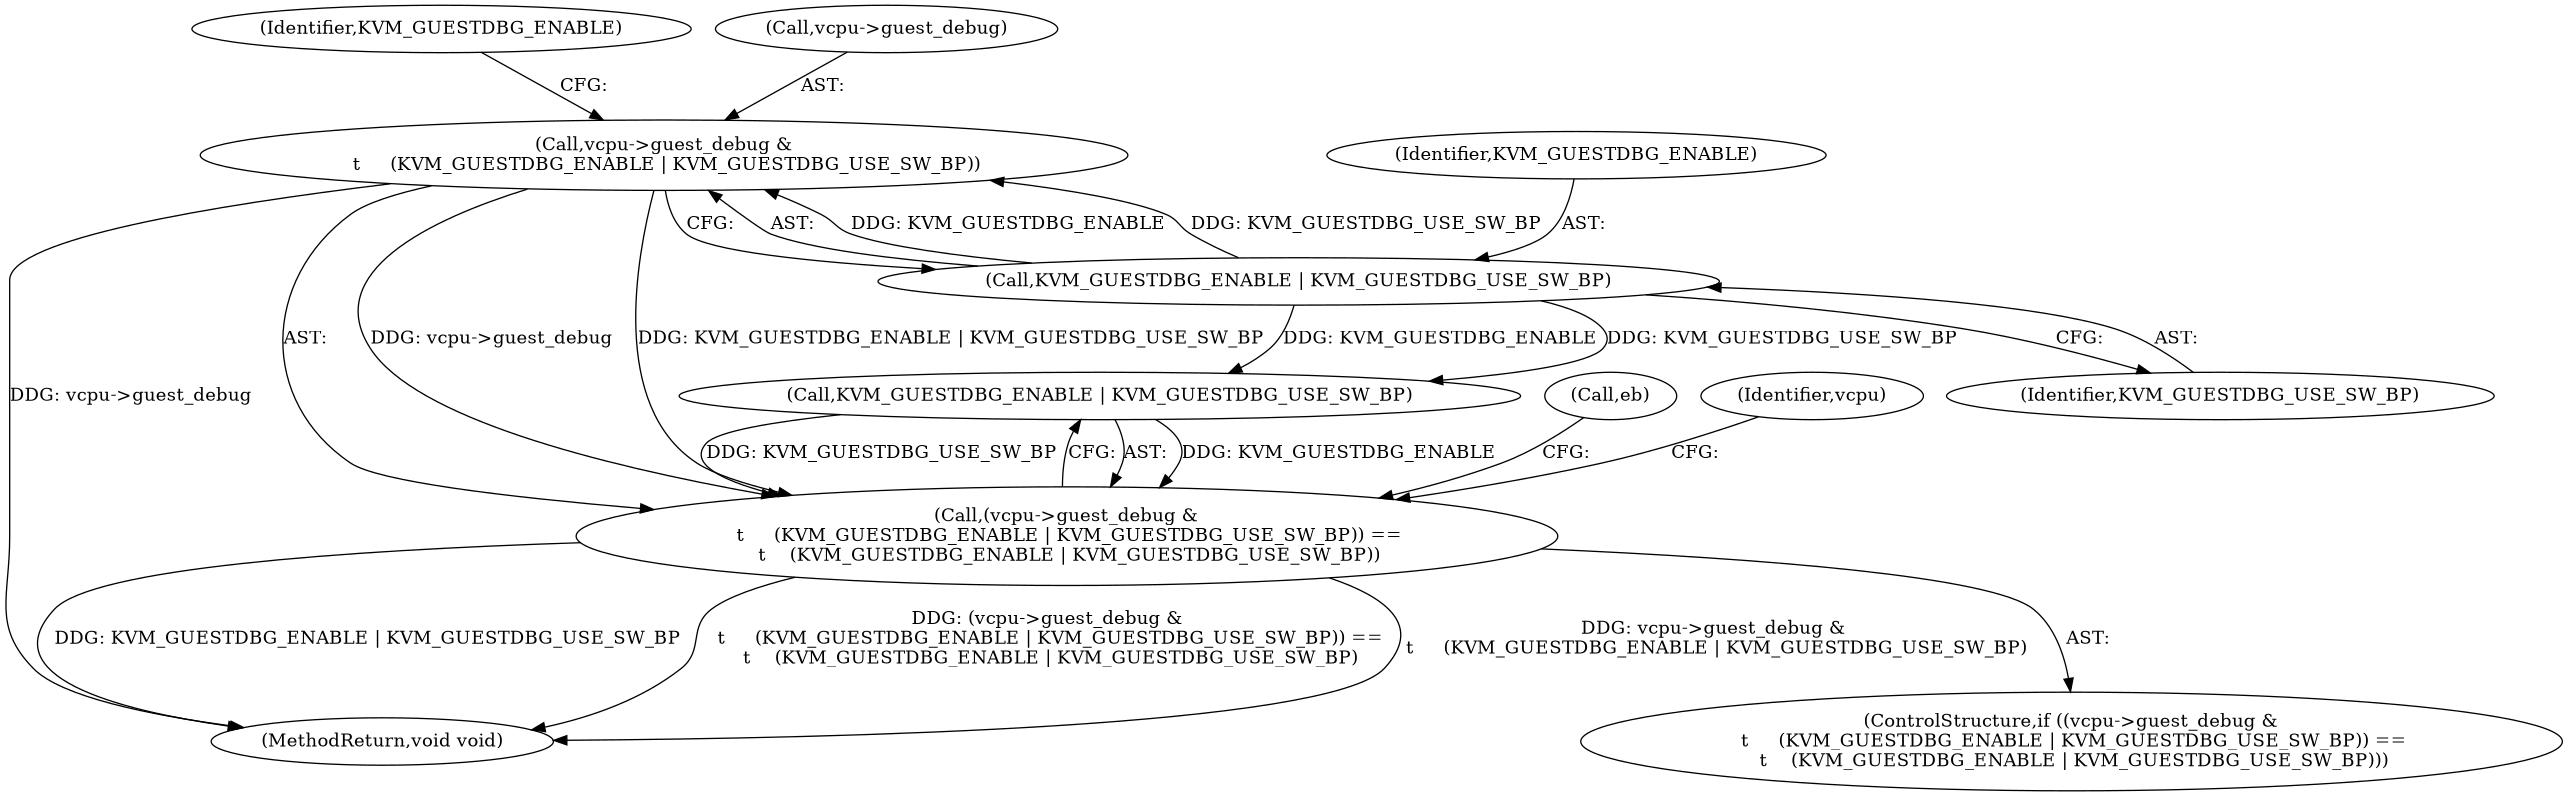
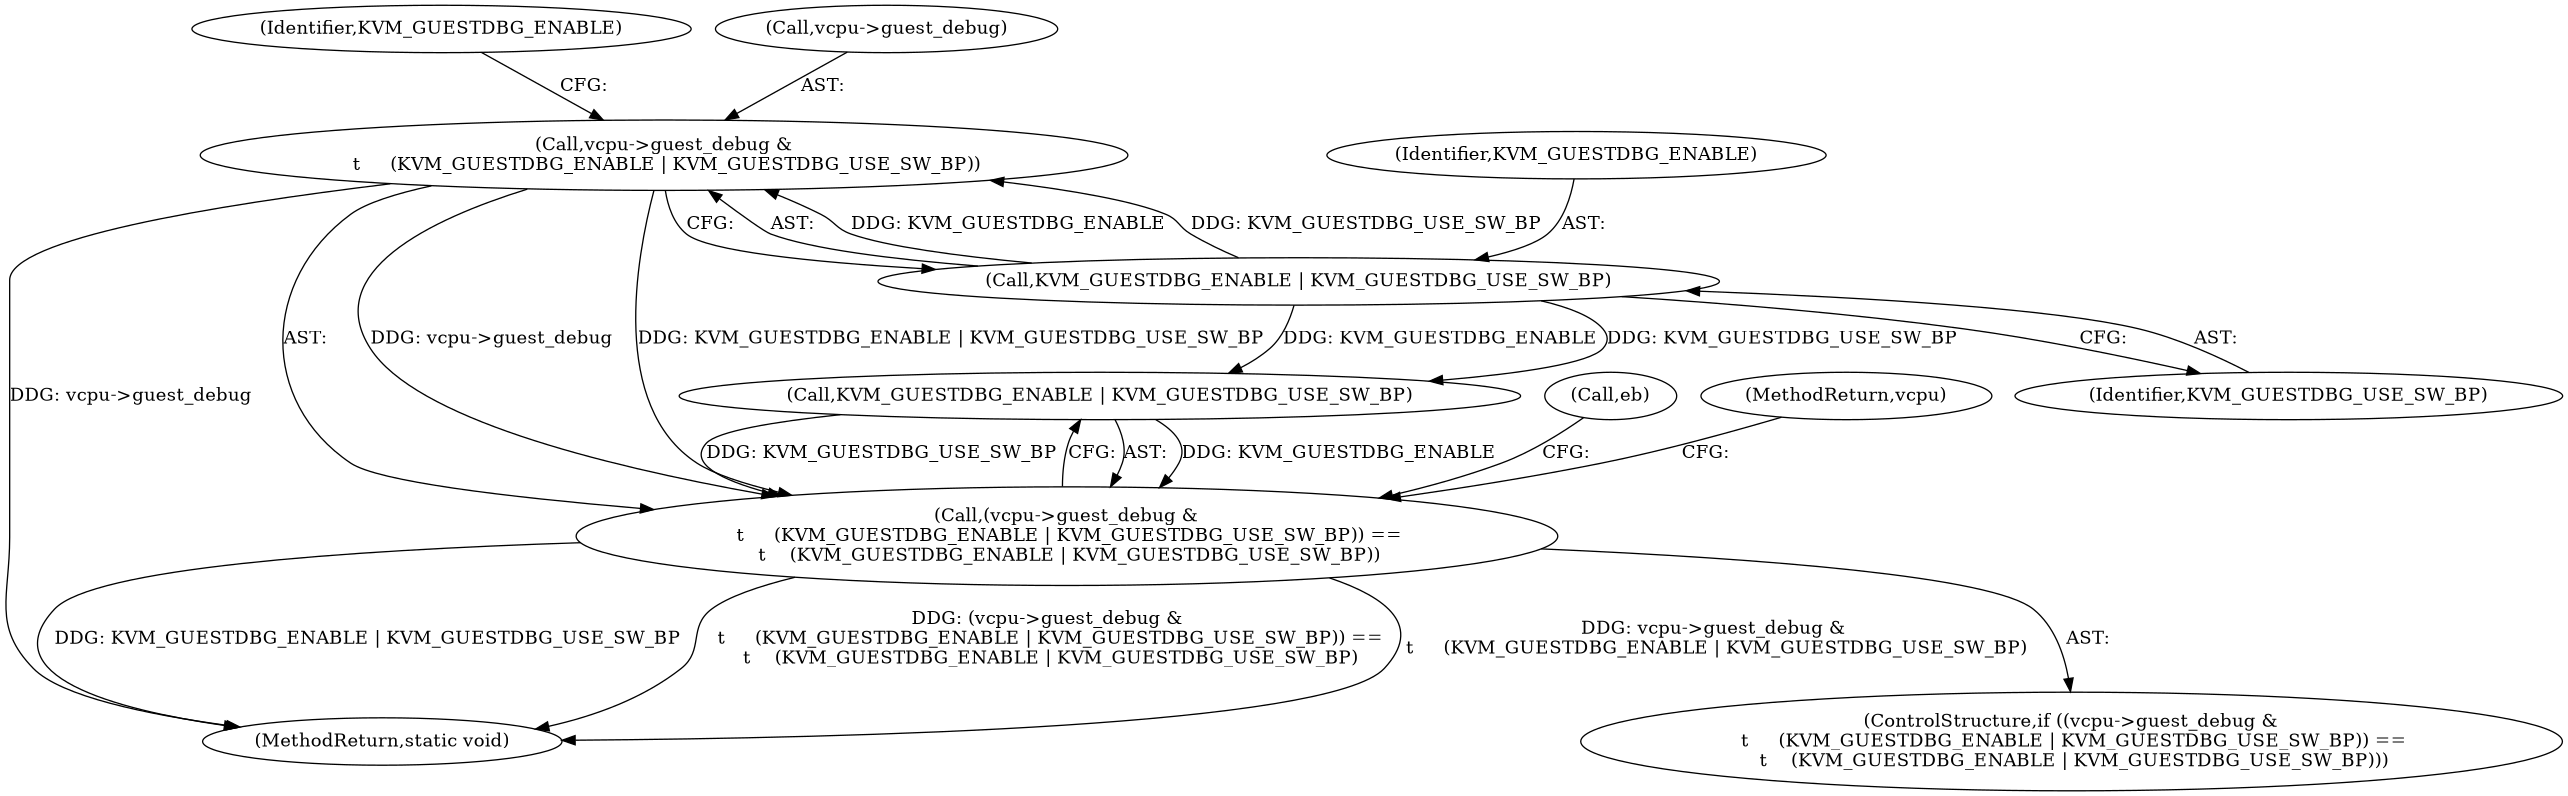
(1812, 396) -> (1846, 396)
(382, 742) -> (382, 742)
